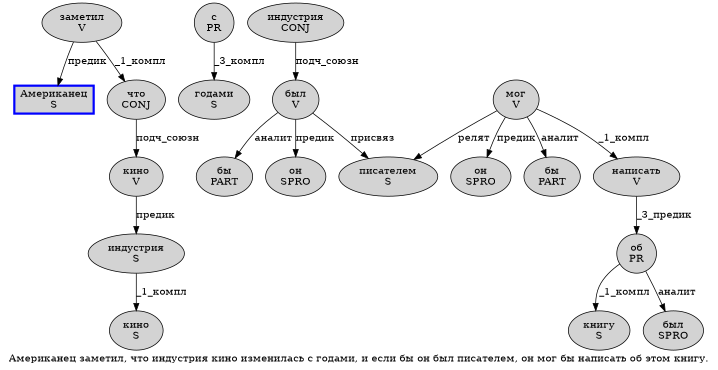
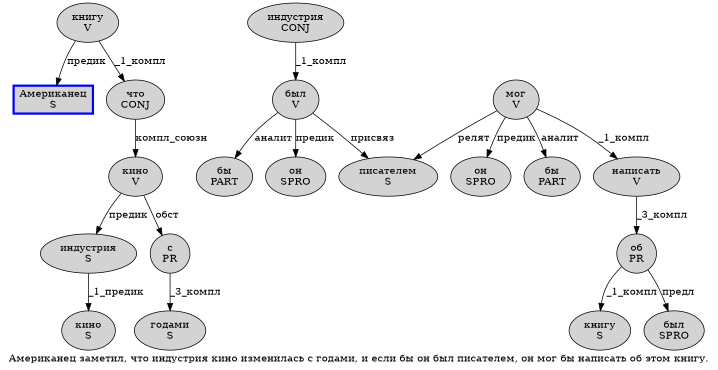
(82, 23) -> (88, 23)
(327, 61) -> (321, 61)
(168, 138) -> (172, 138)
none -> (151, 212)
(665, 215) -> (662, 215)
(162, 292) -> (116, 292)
(677, 292) -> (679, 292)
